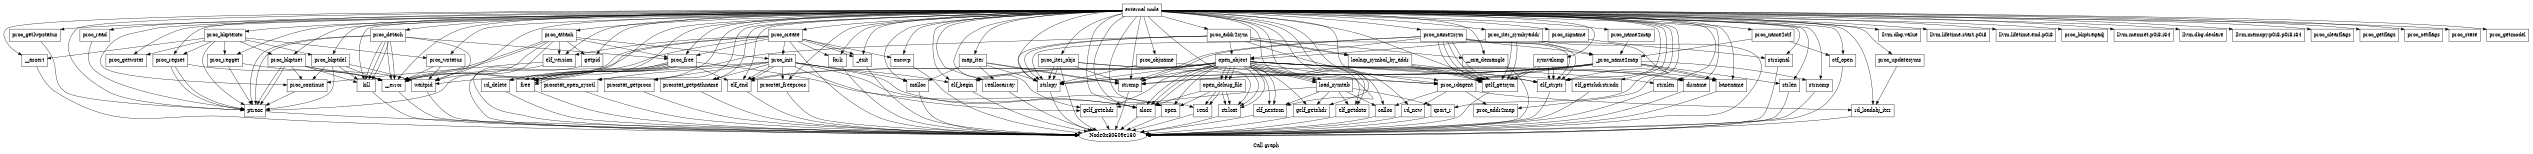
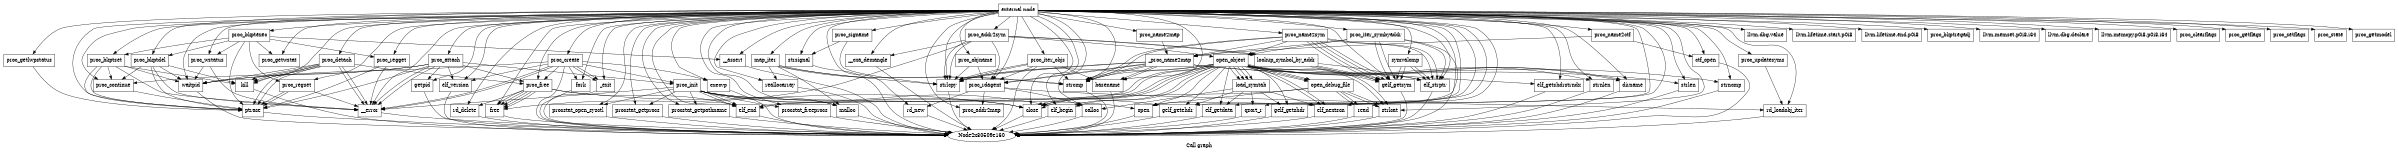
(95, 35) -> none
(410, 74) -> (224, 76)
(1113, 136) -> (982, 136)
